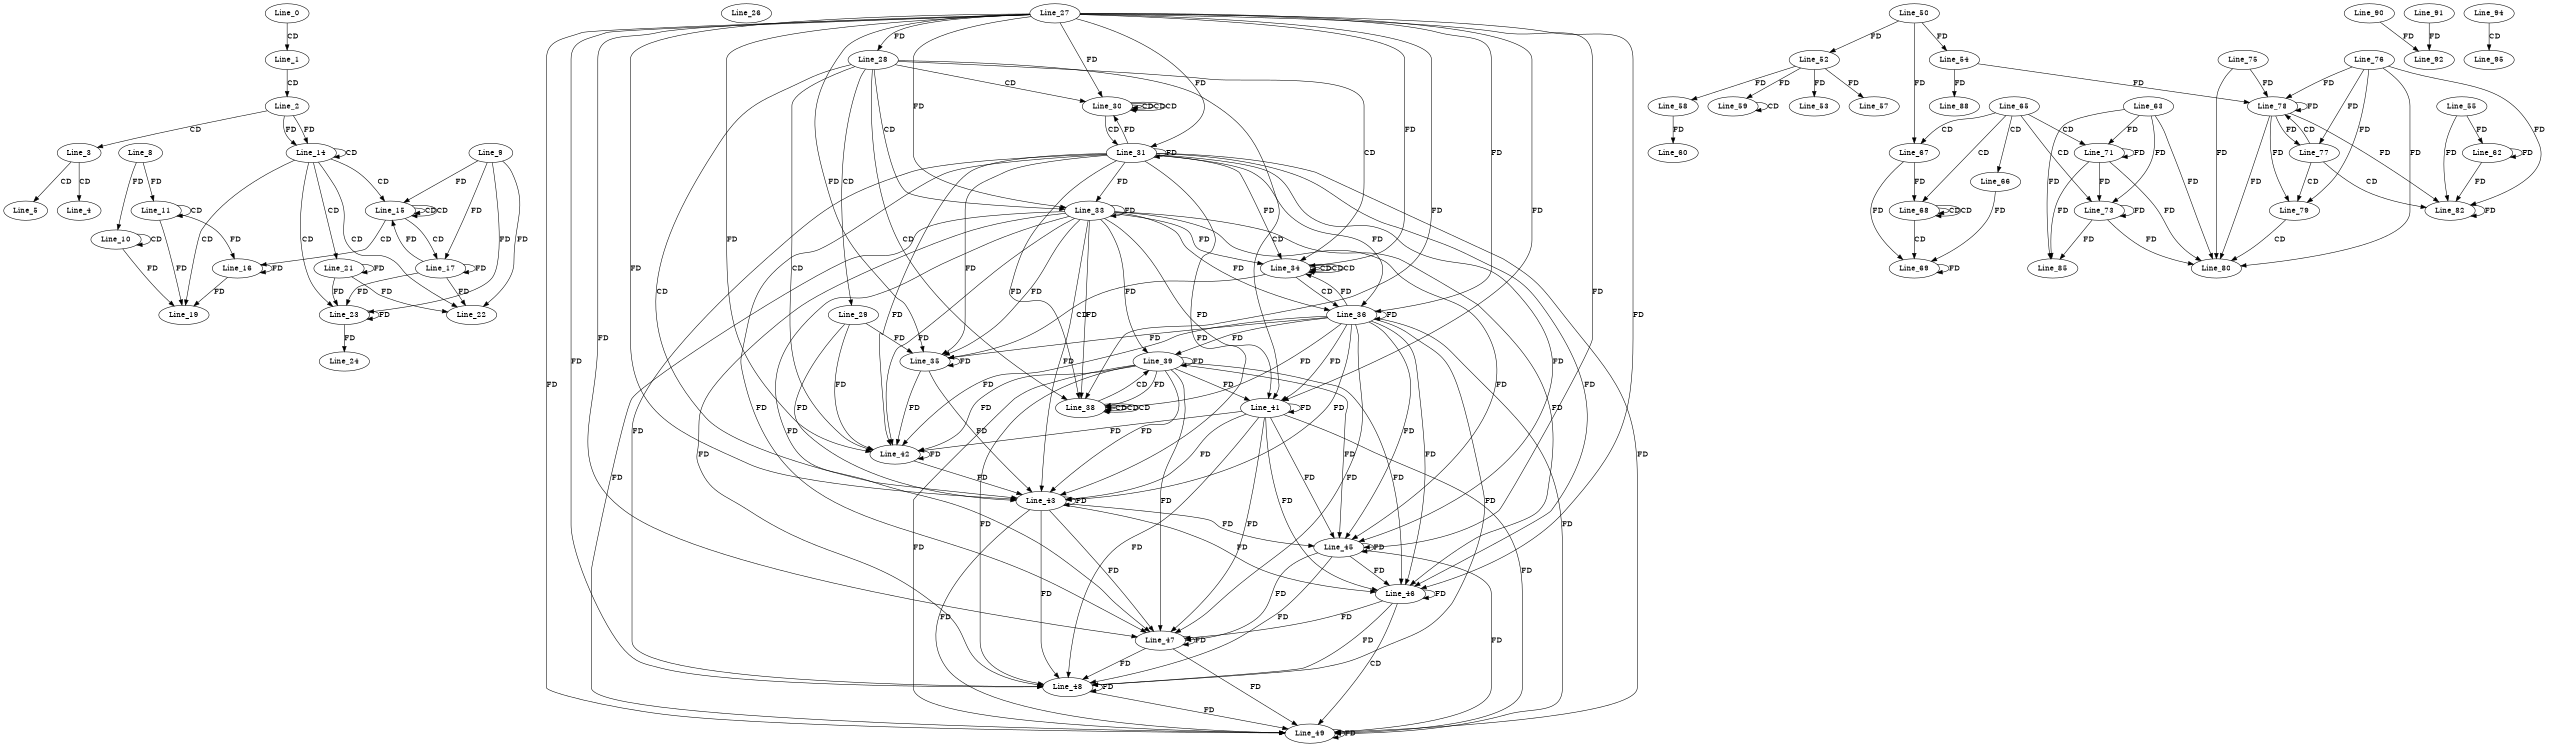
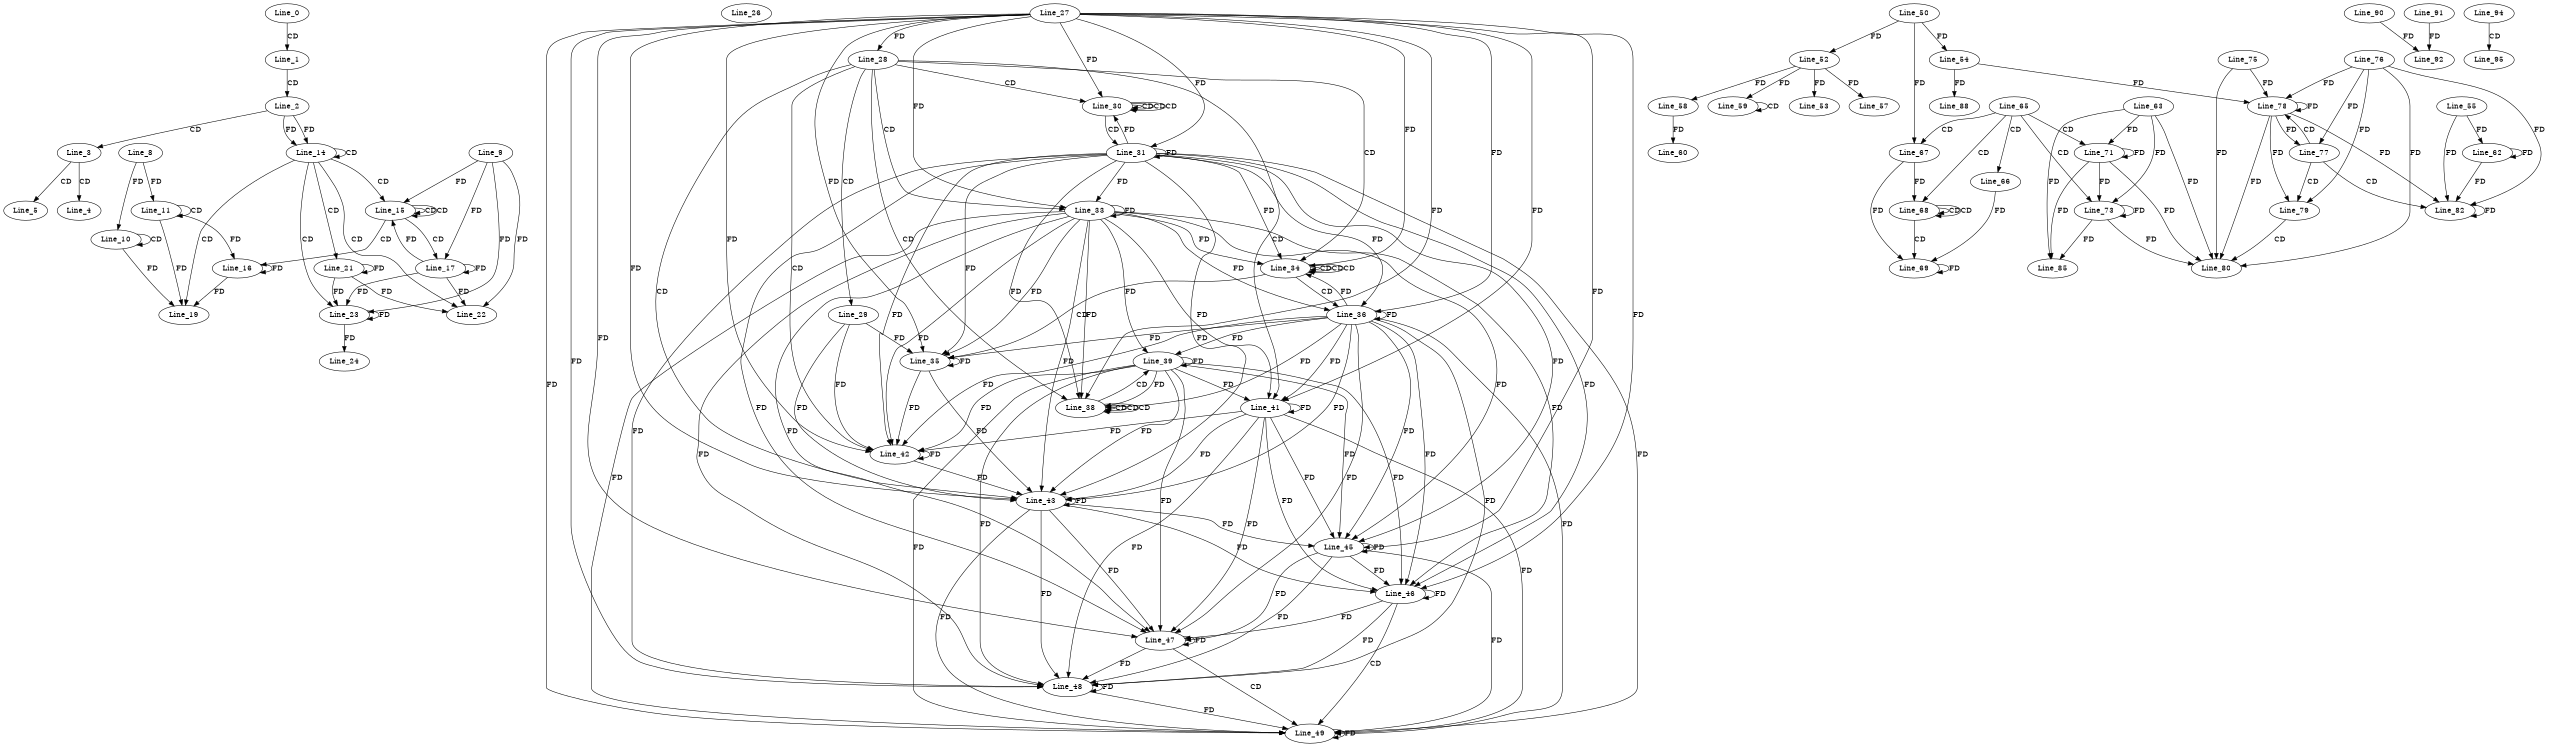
(1256, 687) -> (1256, 687)
